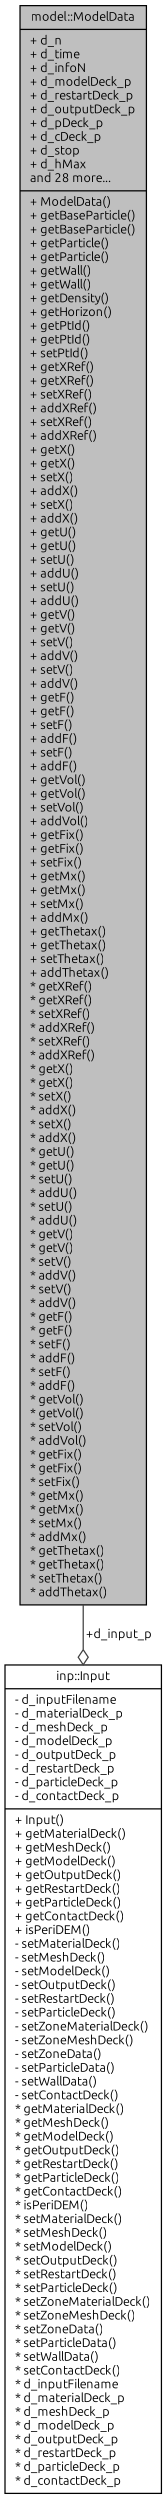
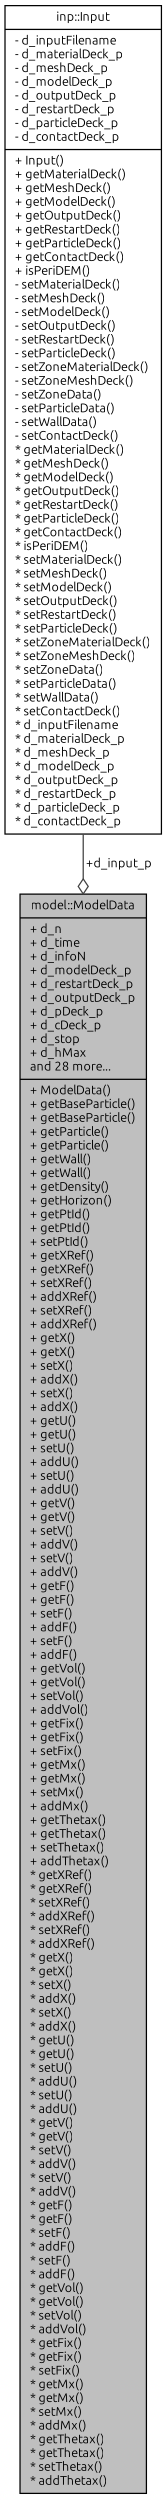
(83, 1627) -> (83, 857)
